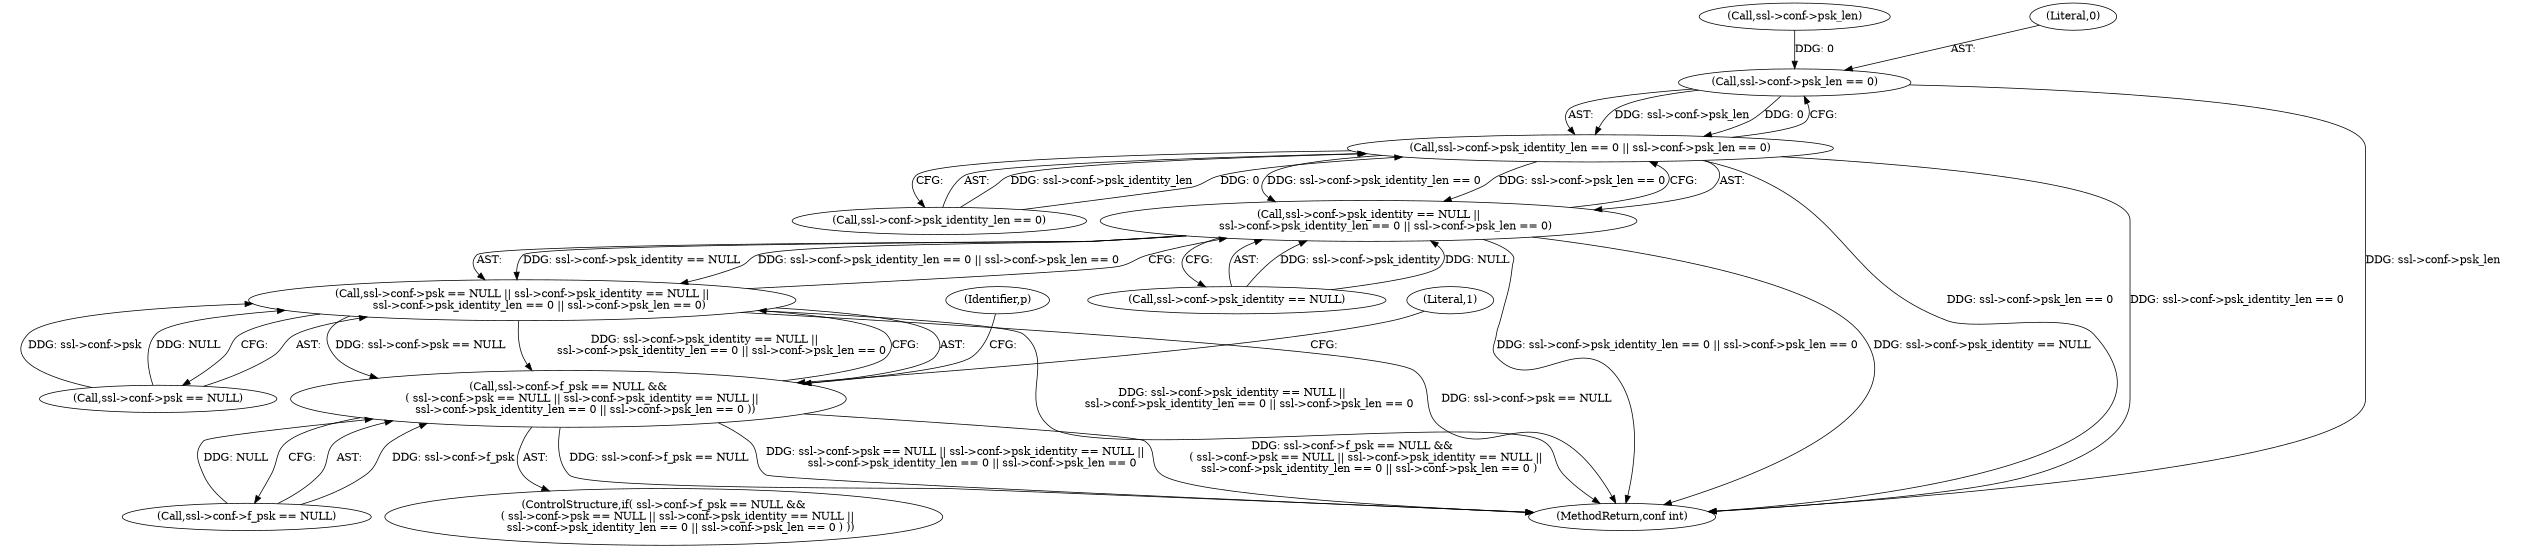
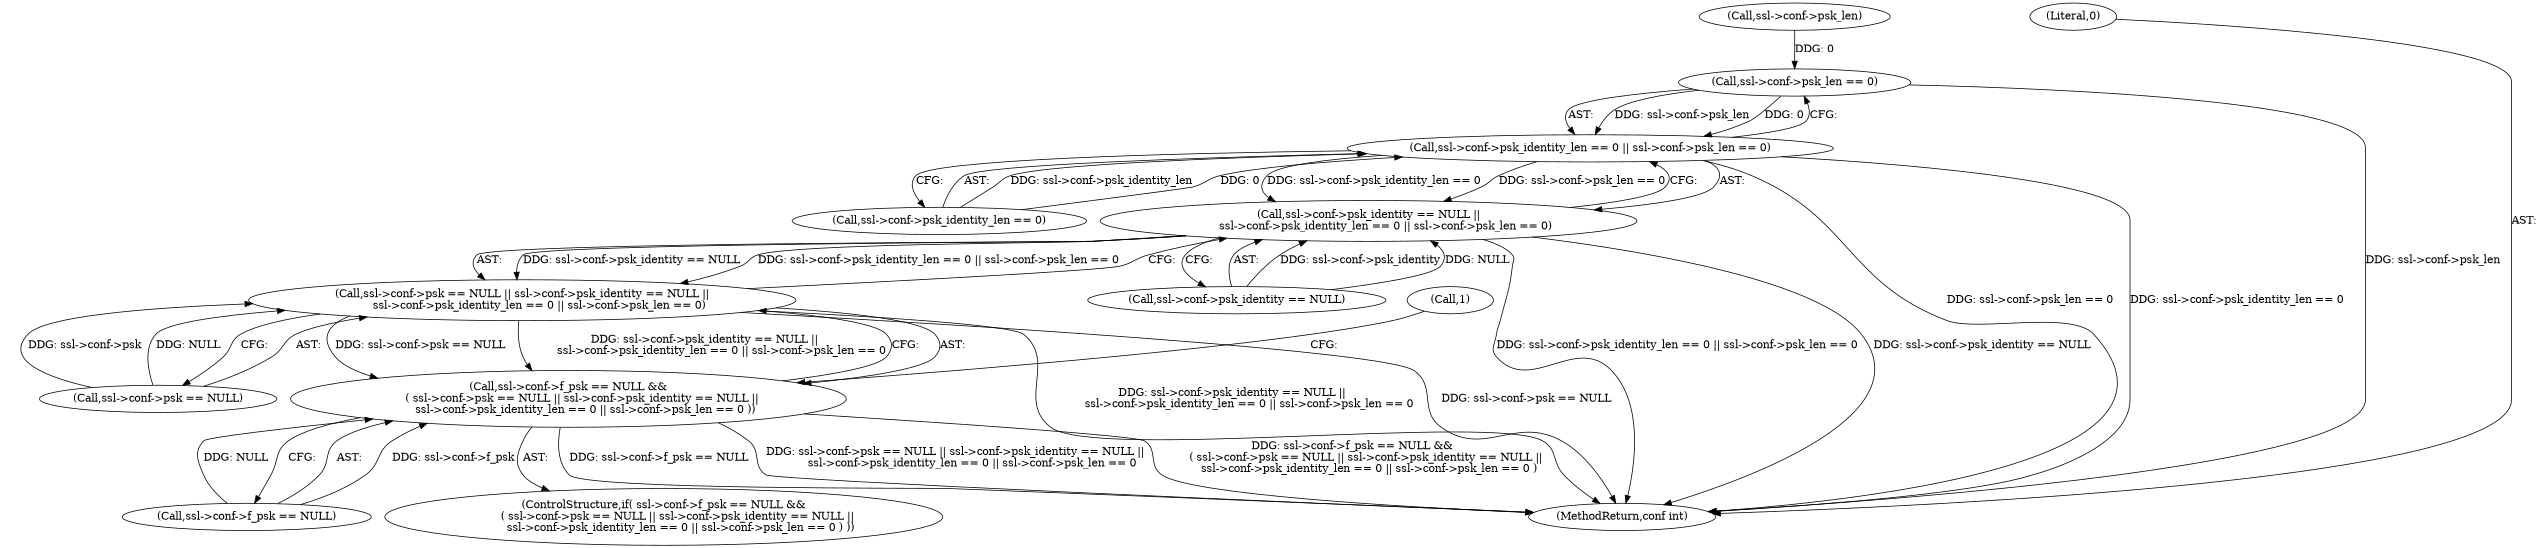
(1946, 47) -> (2481, 429)
(998, 300) -> none
(1450, 300) -> (1450, 300)
